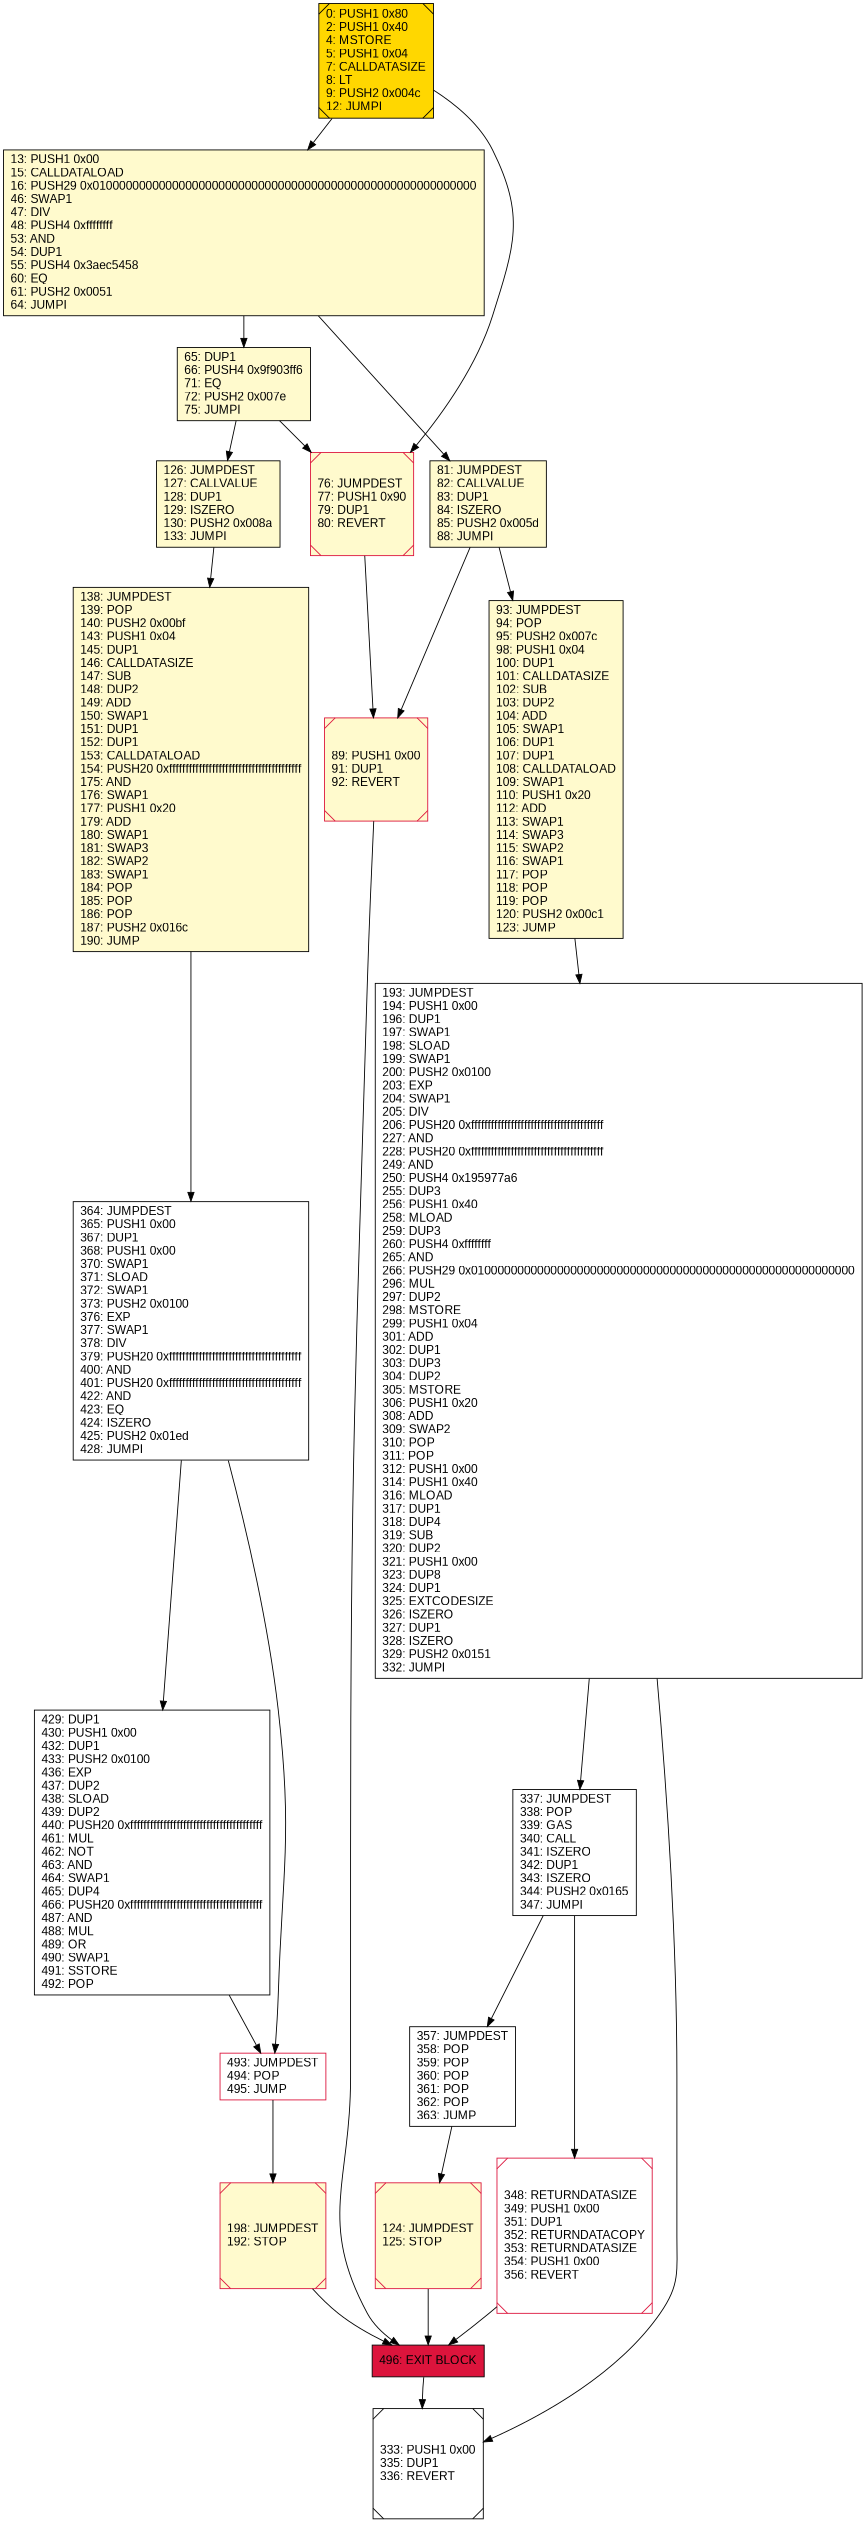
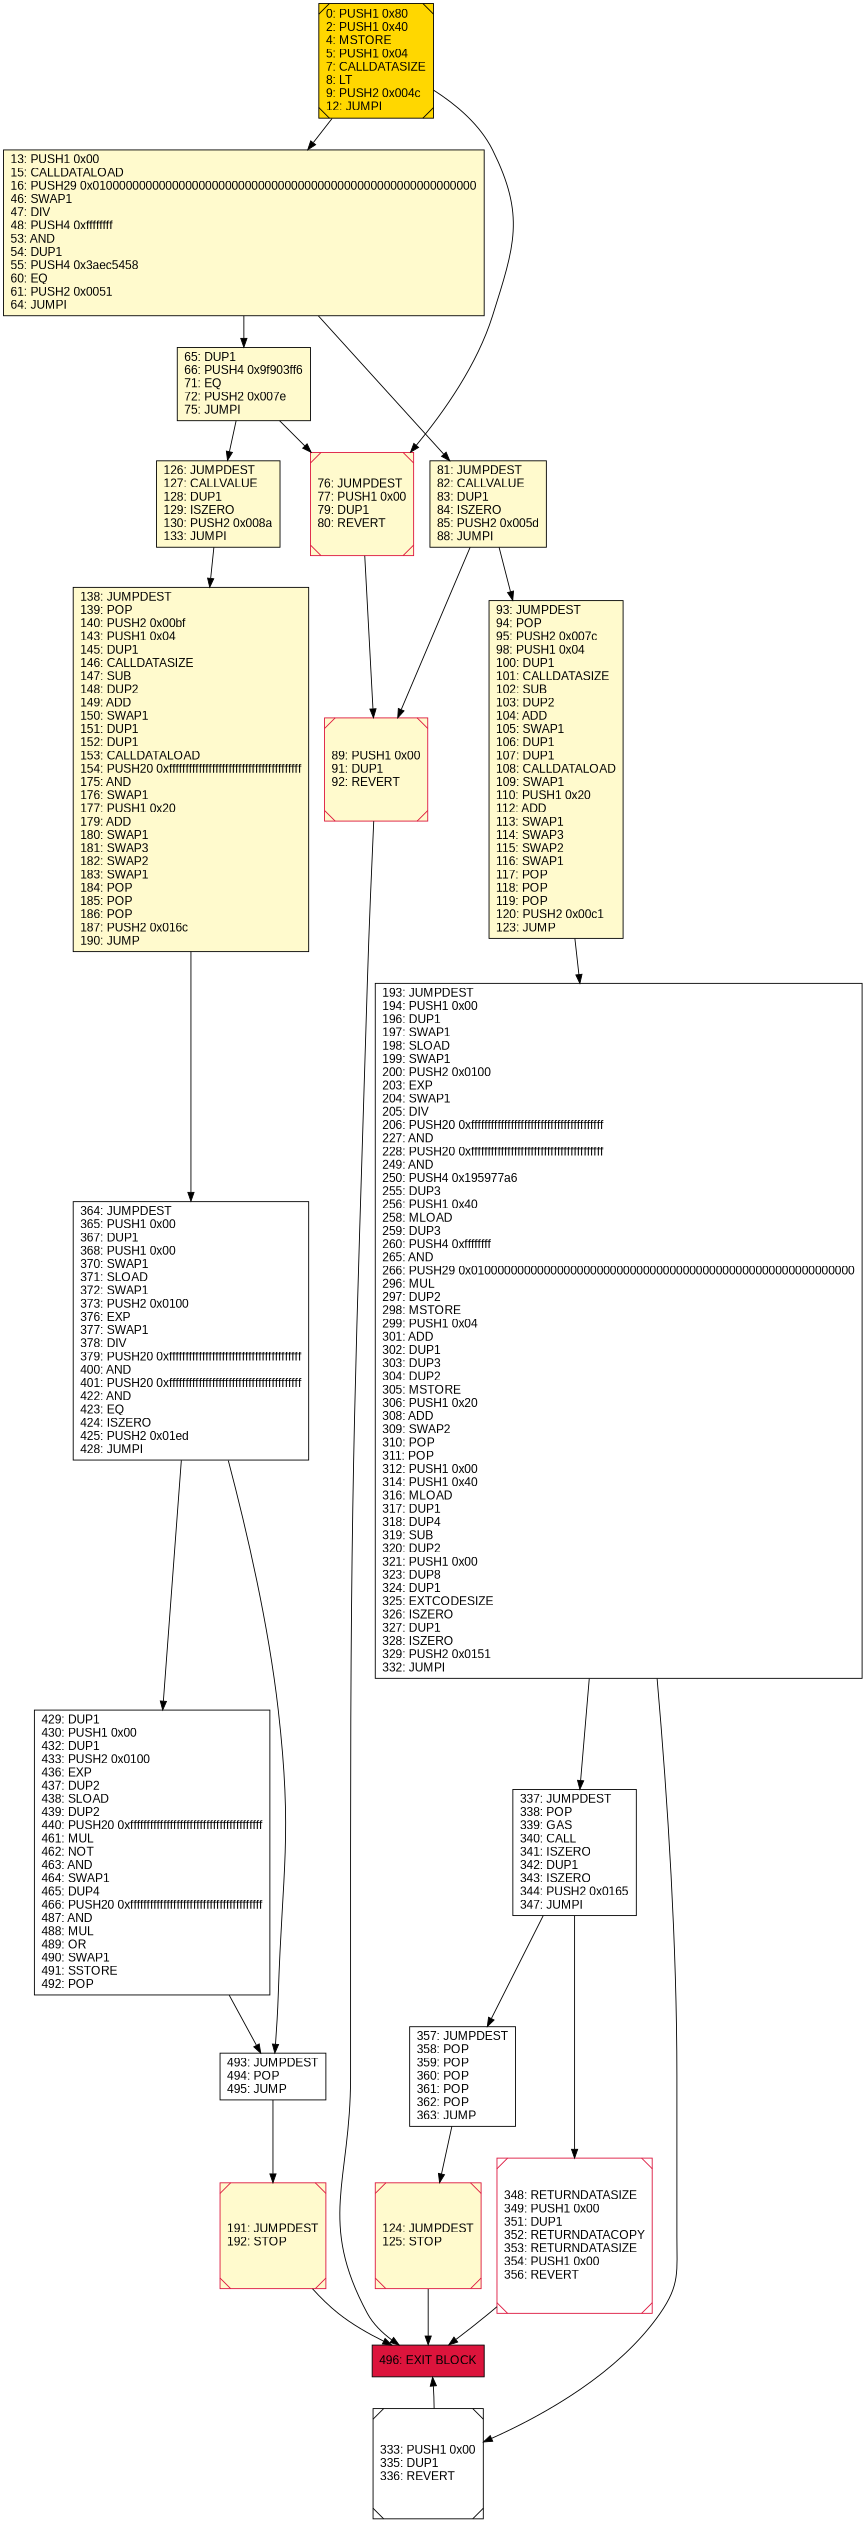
(362, 504) -> (362, 504)
(273, 2077) -> (273, 2077)
(273, 2236) -> (273, 2236)
(423, 2388) -> (434, 2397)
